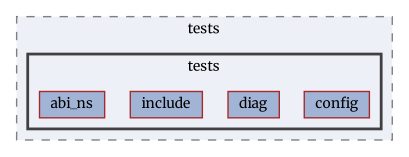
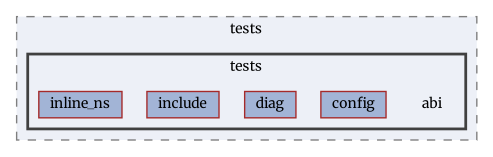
(72, 105) -> (80, 105)
none -> (432, 105)
